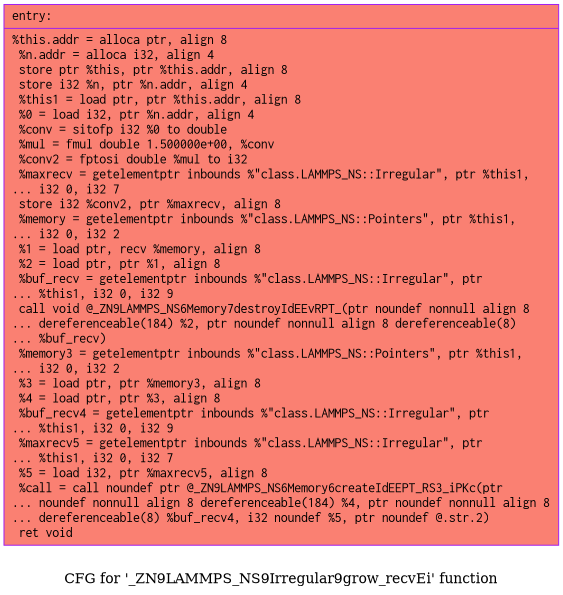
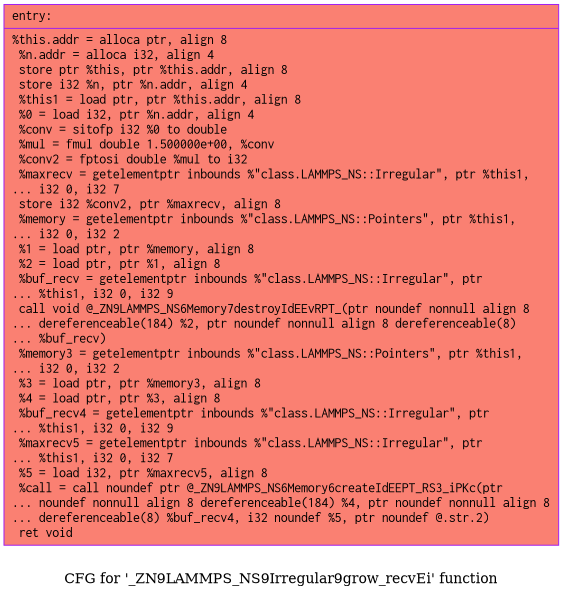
(136, 249) -> (133, 249)
